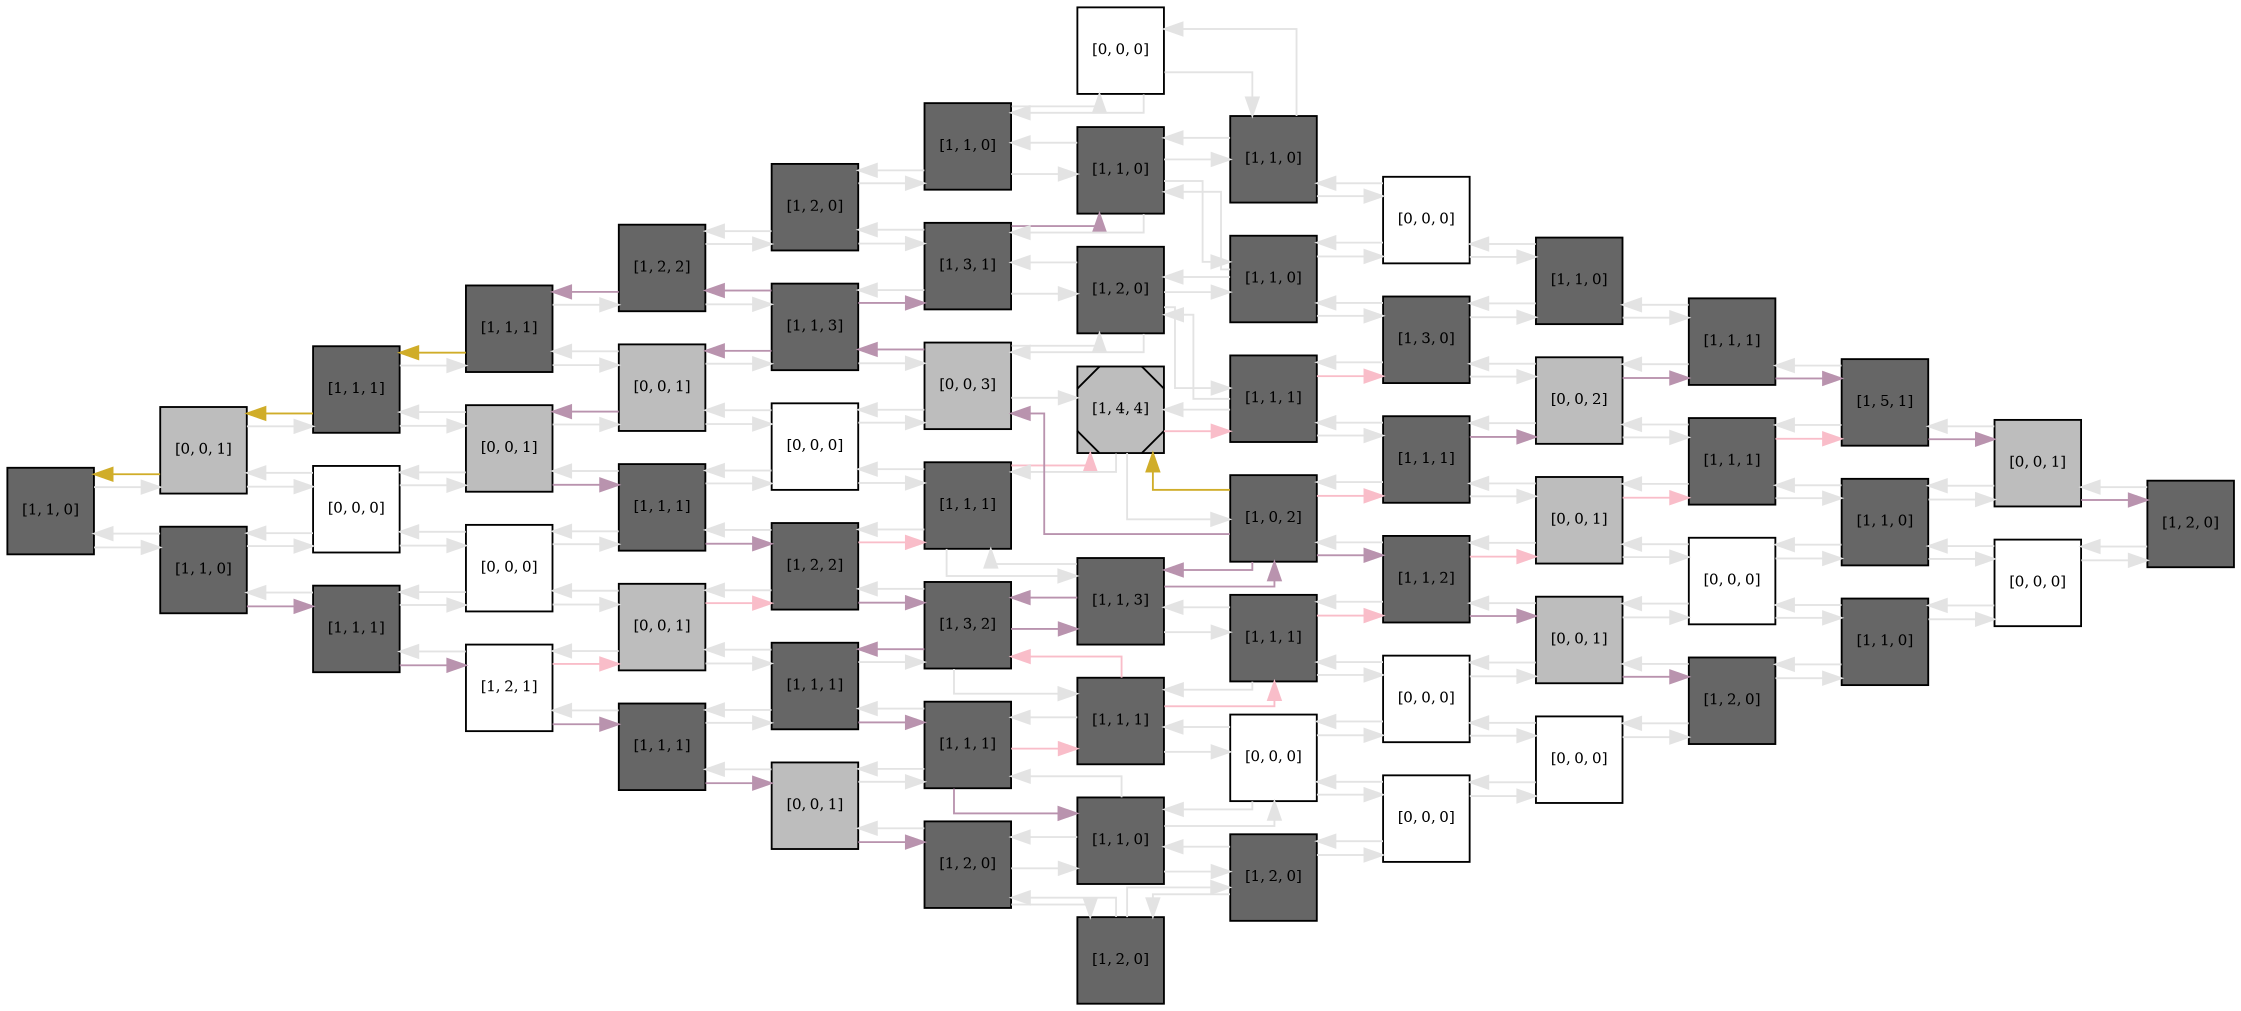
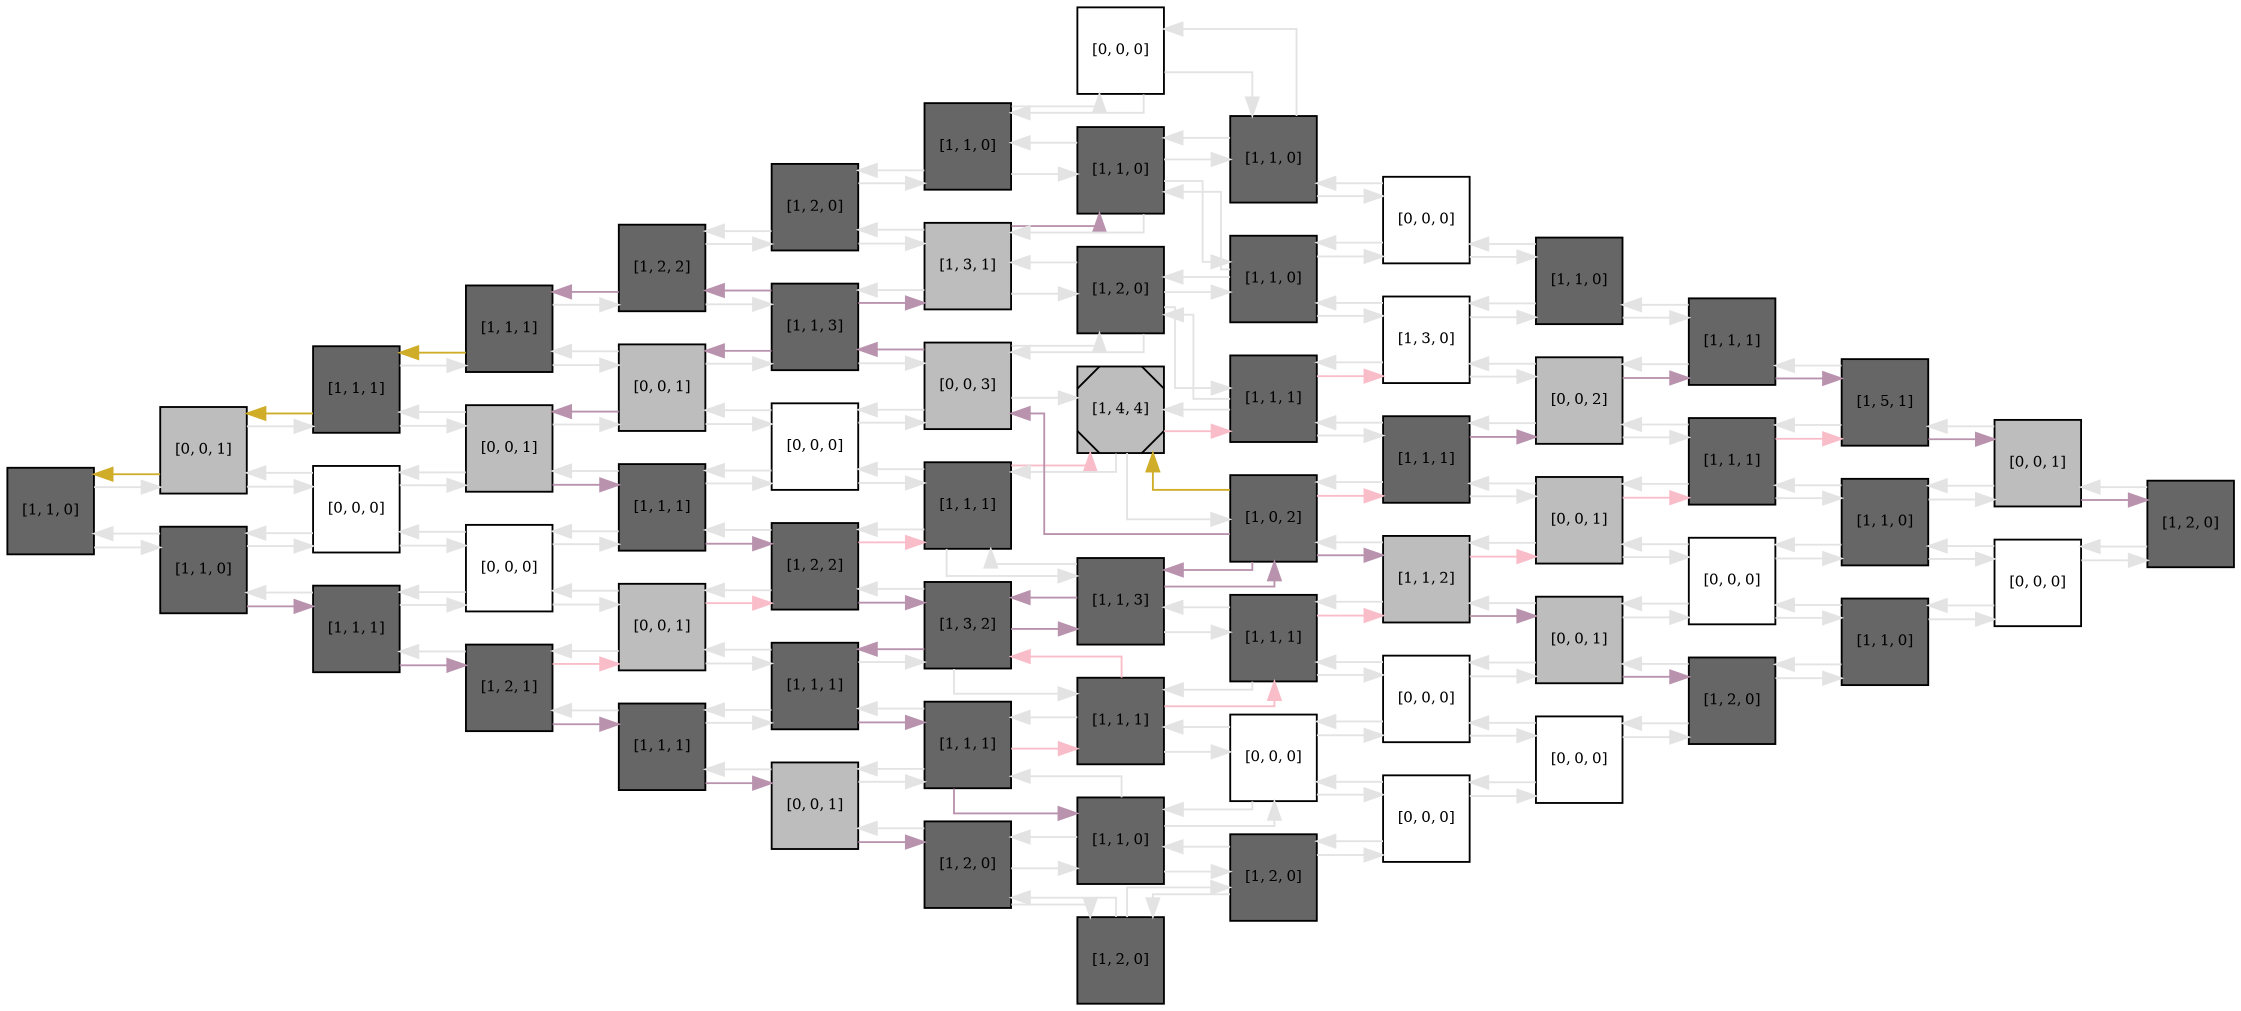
(968, 266) -> (968, 266)
(1426, 340) -> (1426, 340)
(1426, 579) -> (1426, 579)
(509, 688) -> (509, 688)
